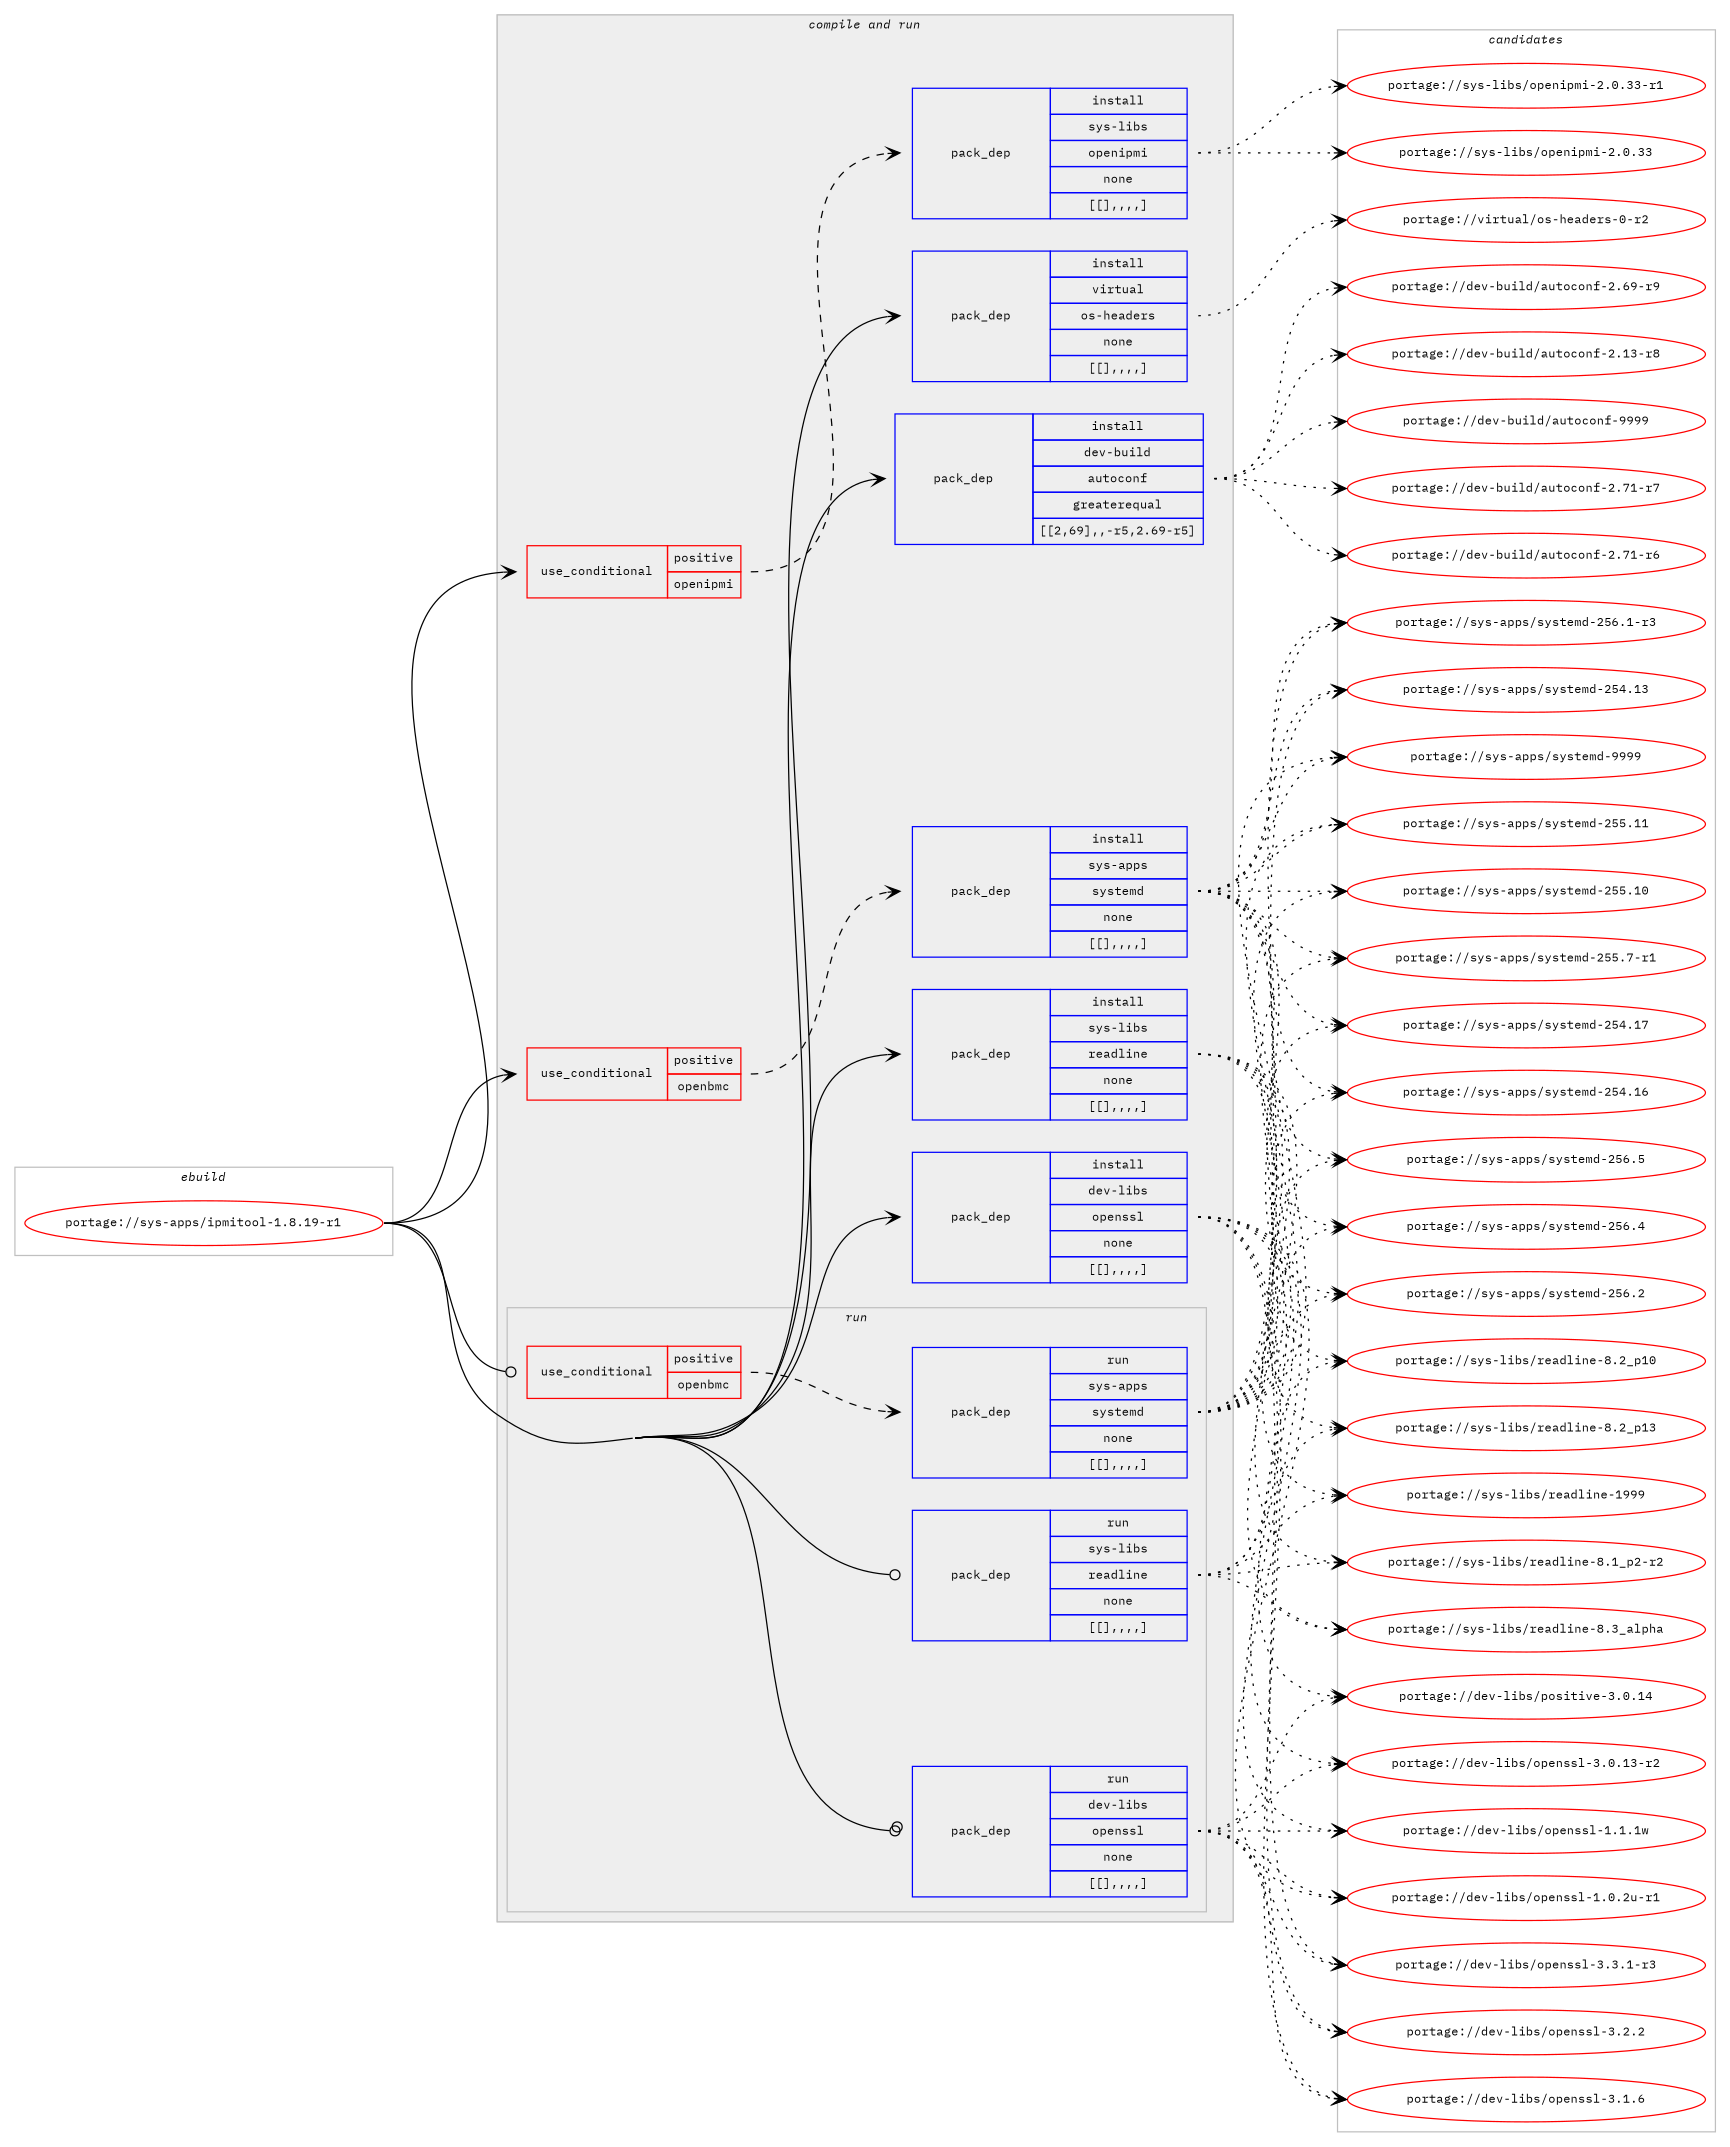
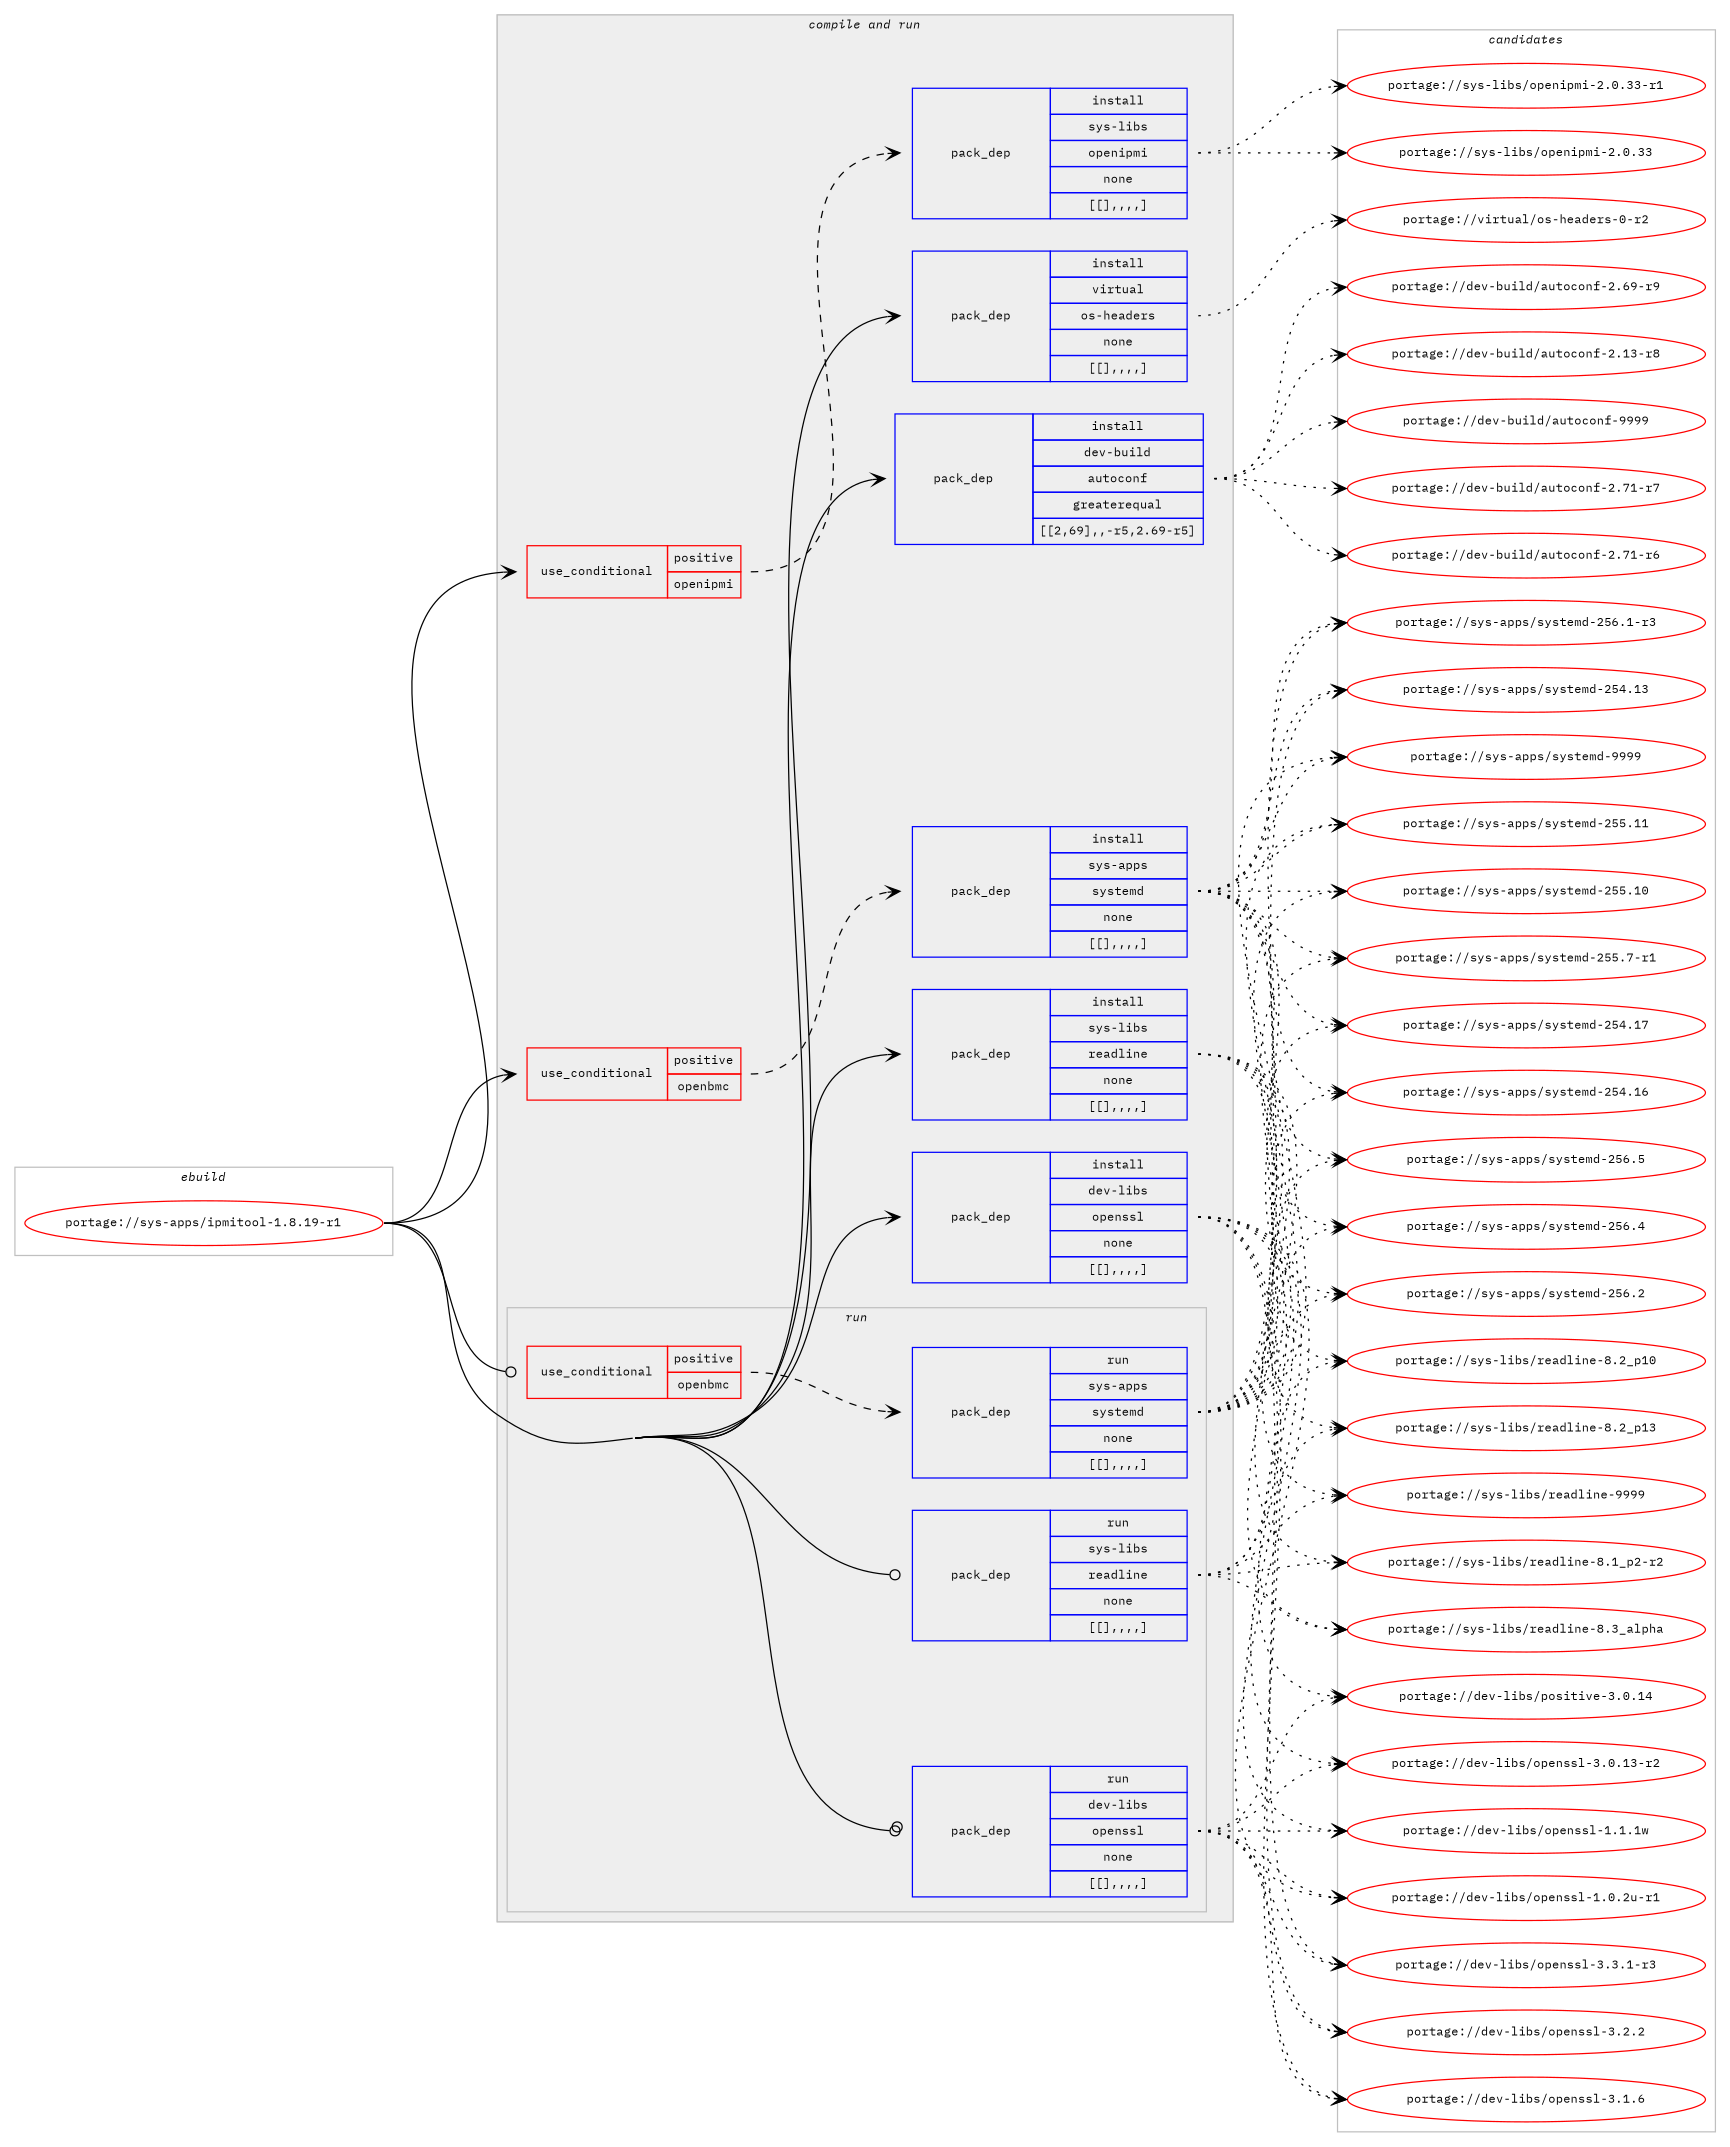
(1526, 1495) -> (1526, 1495)
